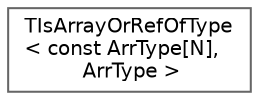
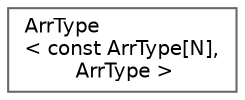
(129, 50) -> (122, 50)
